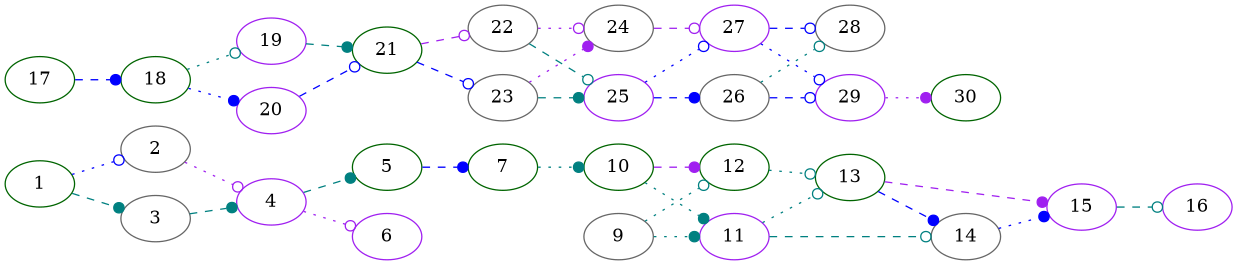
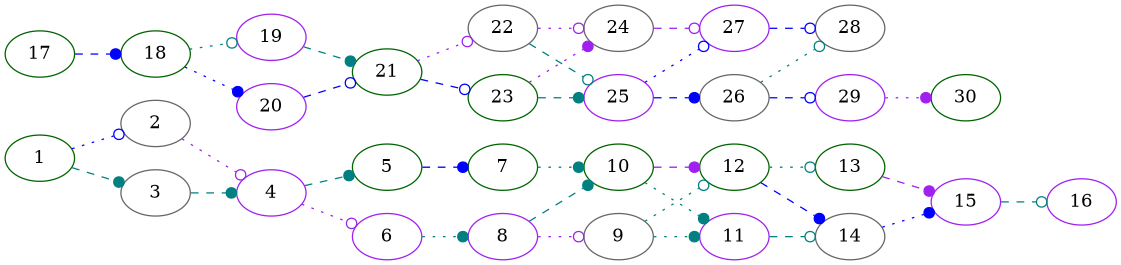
(440, 40) -> (440, 52)
(784, 58) -> none
(503, 98) -> (503, 98)
(903, 205) -> (788, 199)
(788, 209) -> none
none -> (503, 237)
